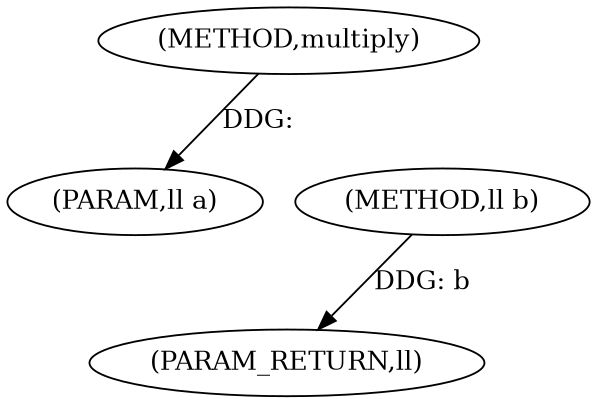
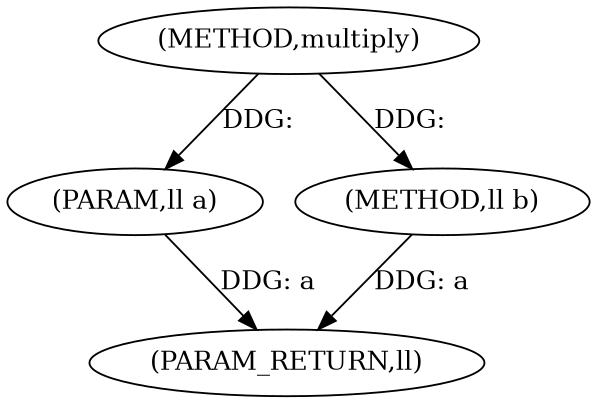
none -> (359, 114)
none -> (204, 275)
(422, 282) -> (422, 282)
